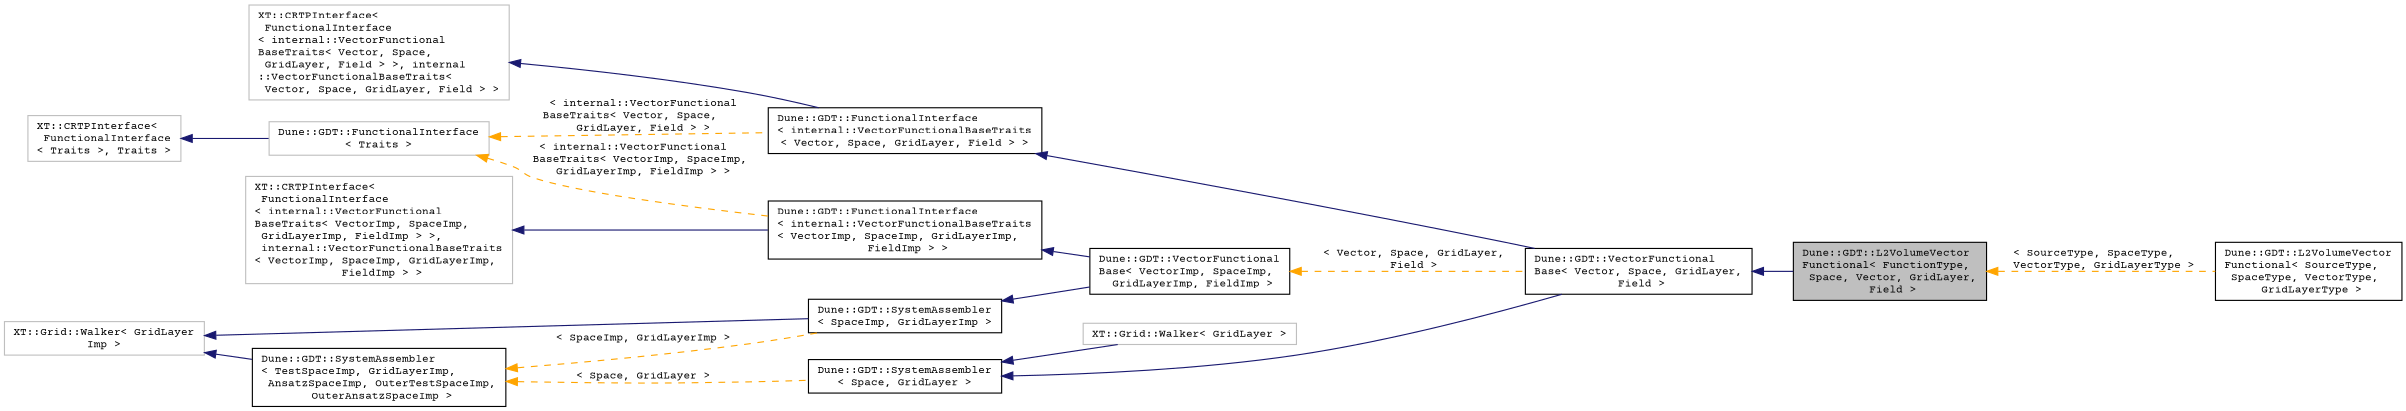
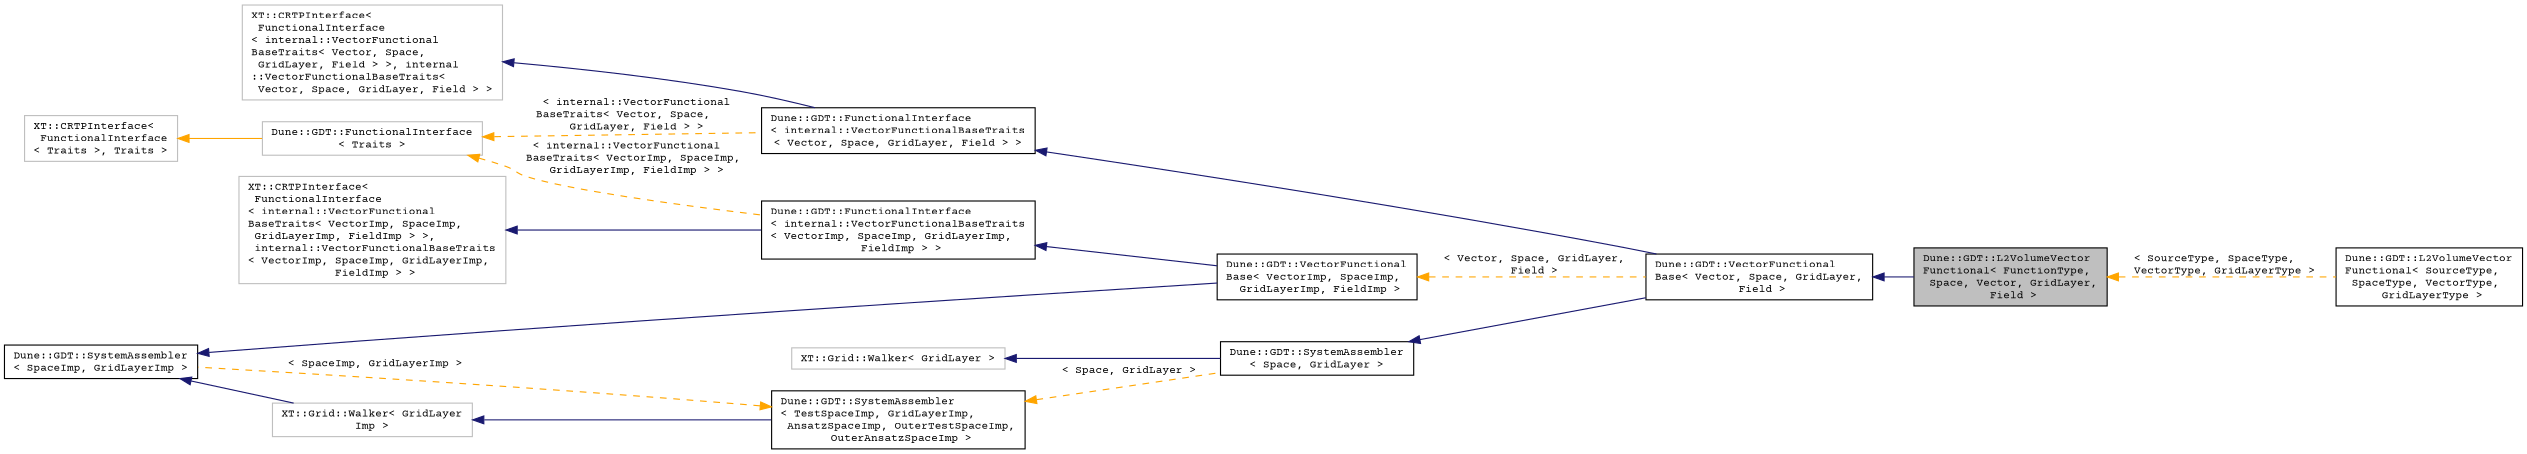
(231, 138) -> (226, 138)
(512, 327) -> (242, 392)
(1065, 352) -> (1118, 358)
